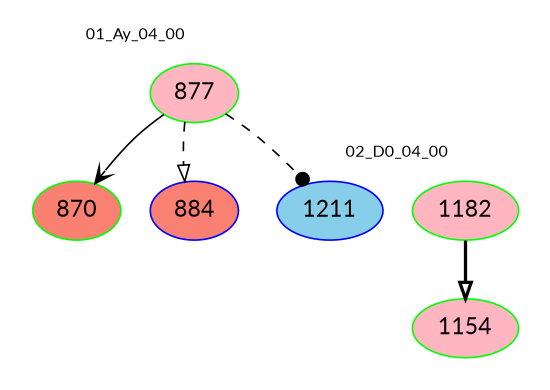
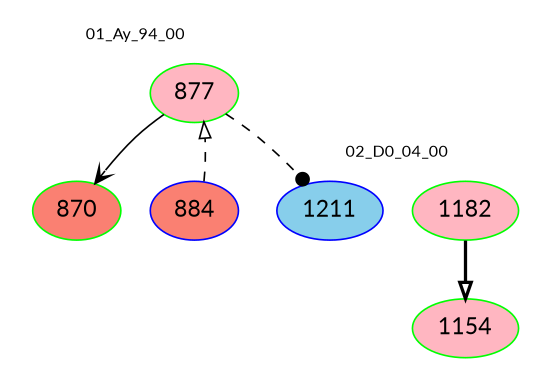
(136, 35) -> (136, 35)
(183, 143) -> (205, 160)
